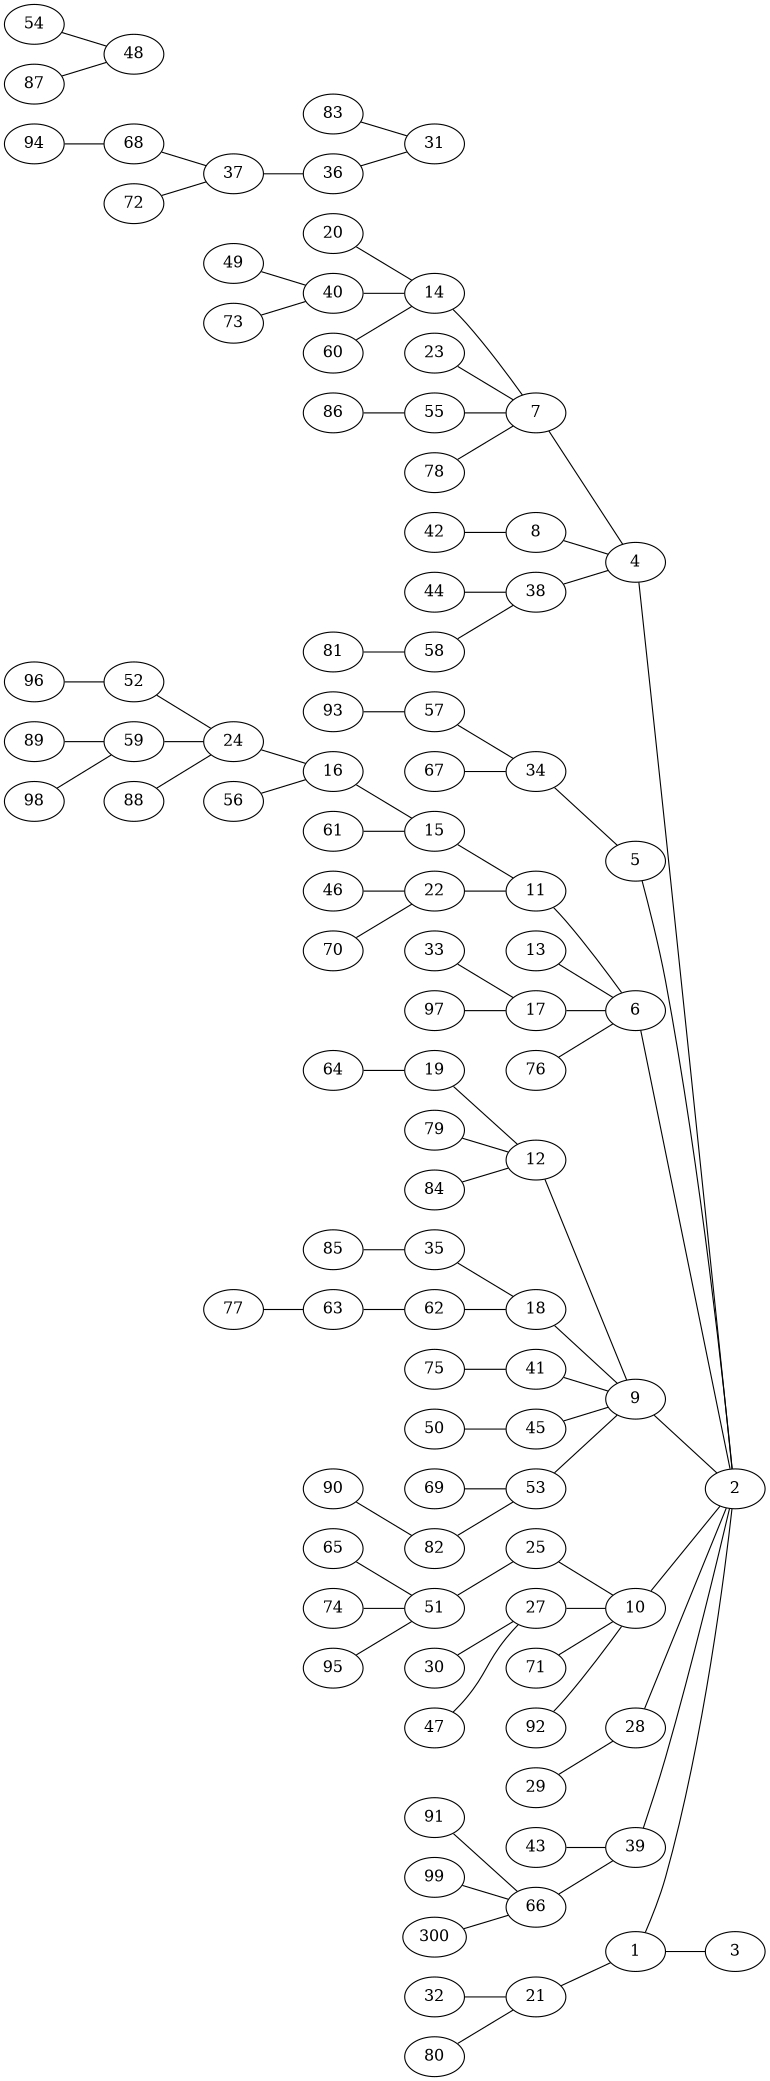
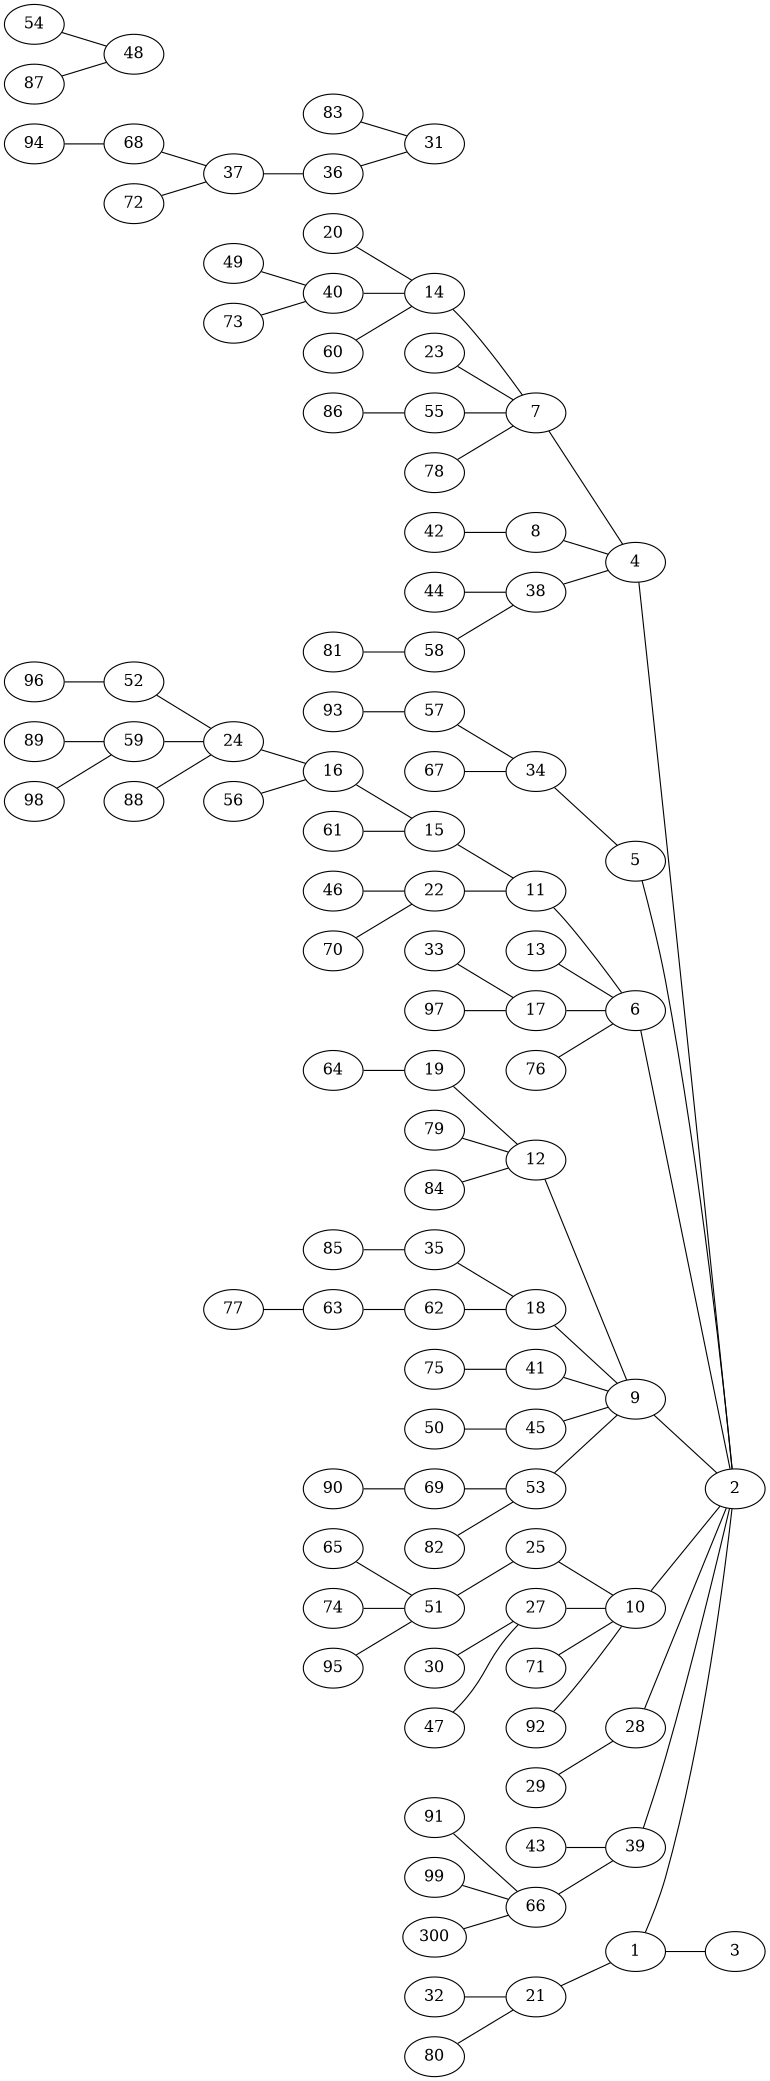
(384, 1519) -> (384, 1489)
